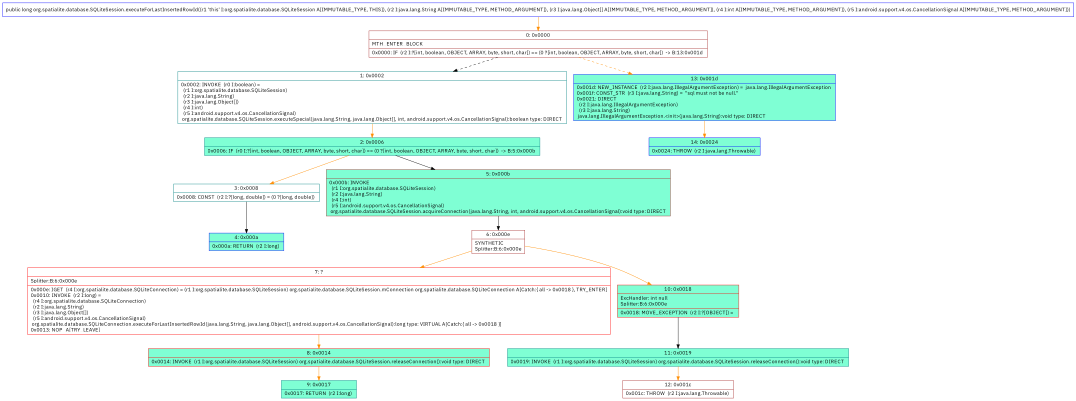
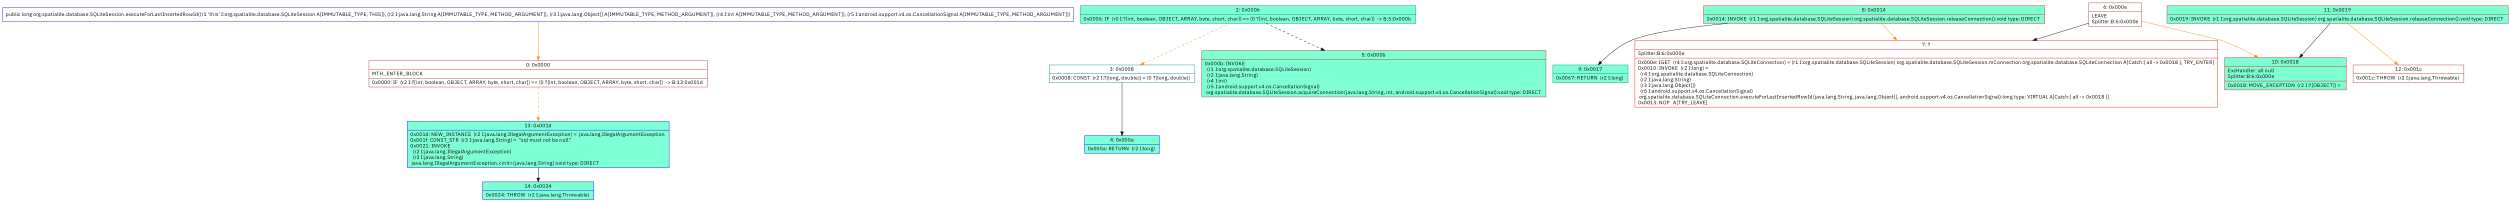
(372, 98) -> none
(598, 99) -> (432, 146)
(705, 127) -> (538, 173)
(413, 162) -> (1294, 36)
(311, 169) -> (1187, 43)
(498, 221) -> none
(490, 243) -> (2100, 16)
(448, 259) -> (2063, 31)
(644, 298) -> (2251, 71)
(678, 331) -> (2316, 39)
(319, 340) -> (1888, 30)
(678, 357) -> (2338, 15)
(319, 371) -> (1660, 32)
(319, 393) -> (1590, 78)
